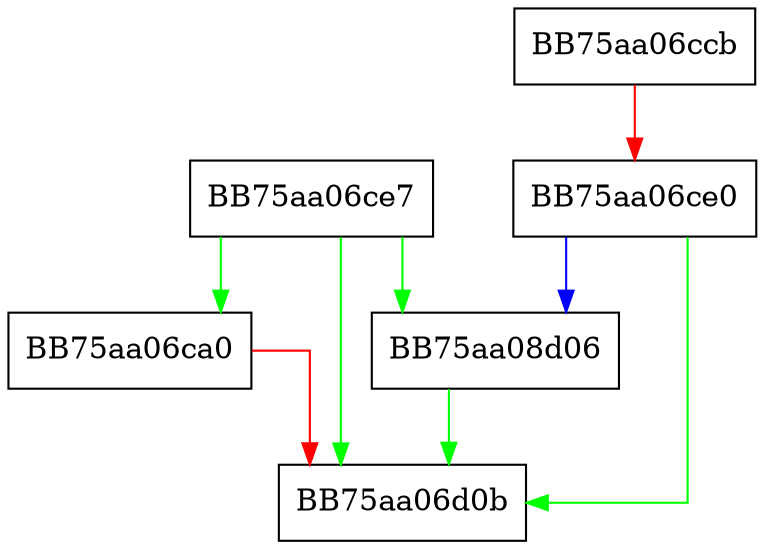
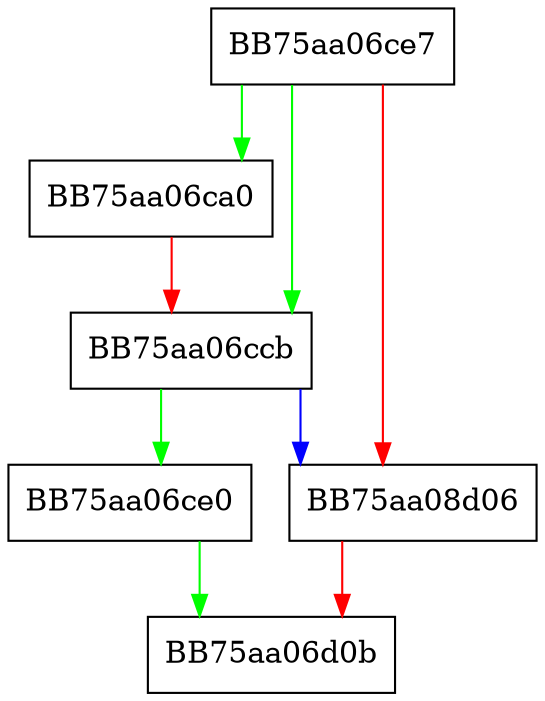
(635, 112) -> (161, 416)
(402, 264) -> (383, 264)
(566, 264) -> (301, 416)
(341, 340) -> (292, 188)
(310, 368) -> (172, 264)
(449, 416) -> (342, 568)
